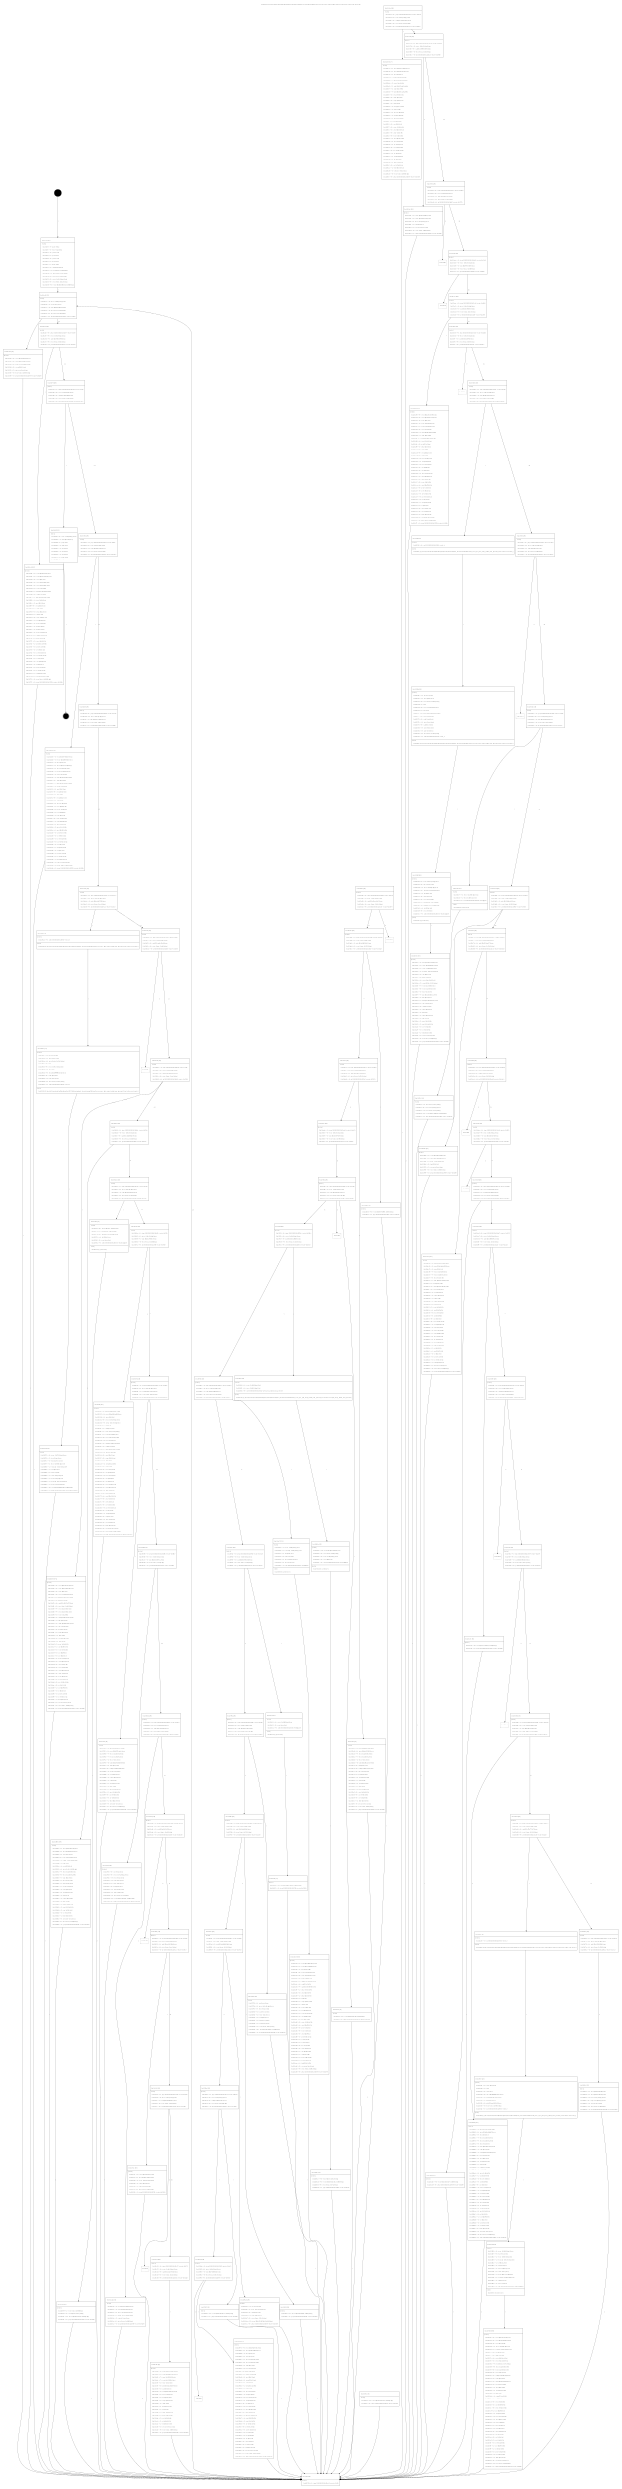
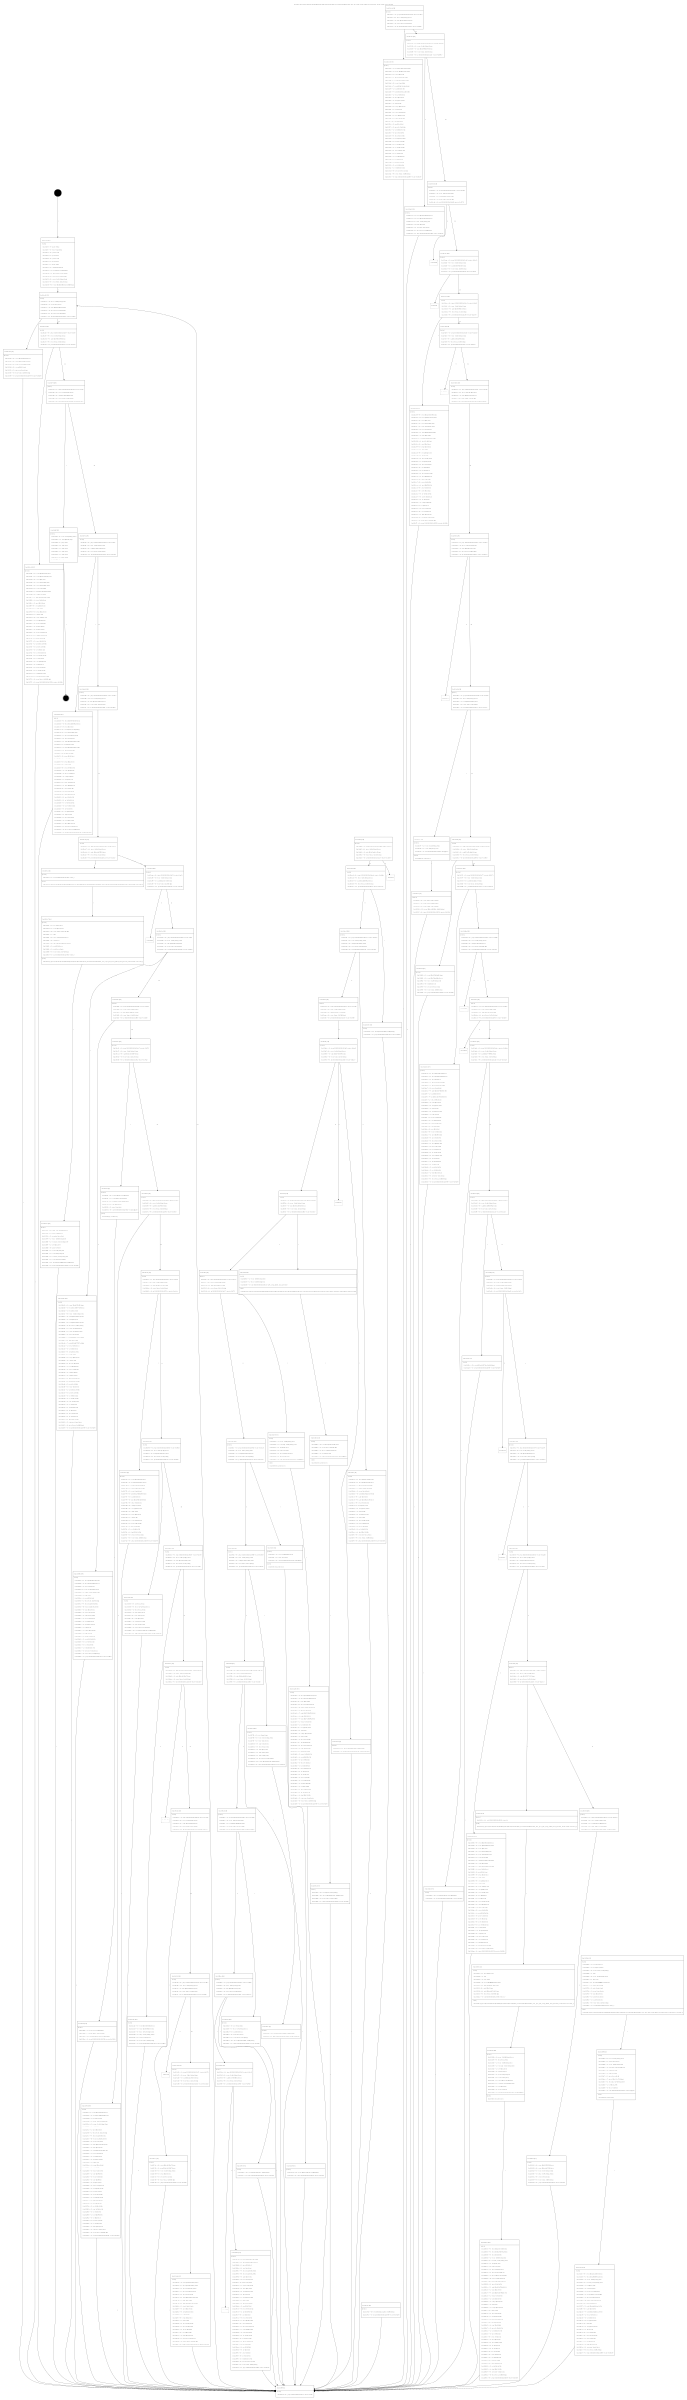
(463, 545) -> none
